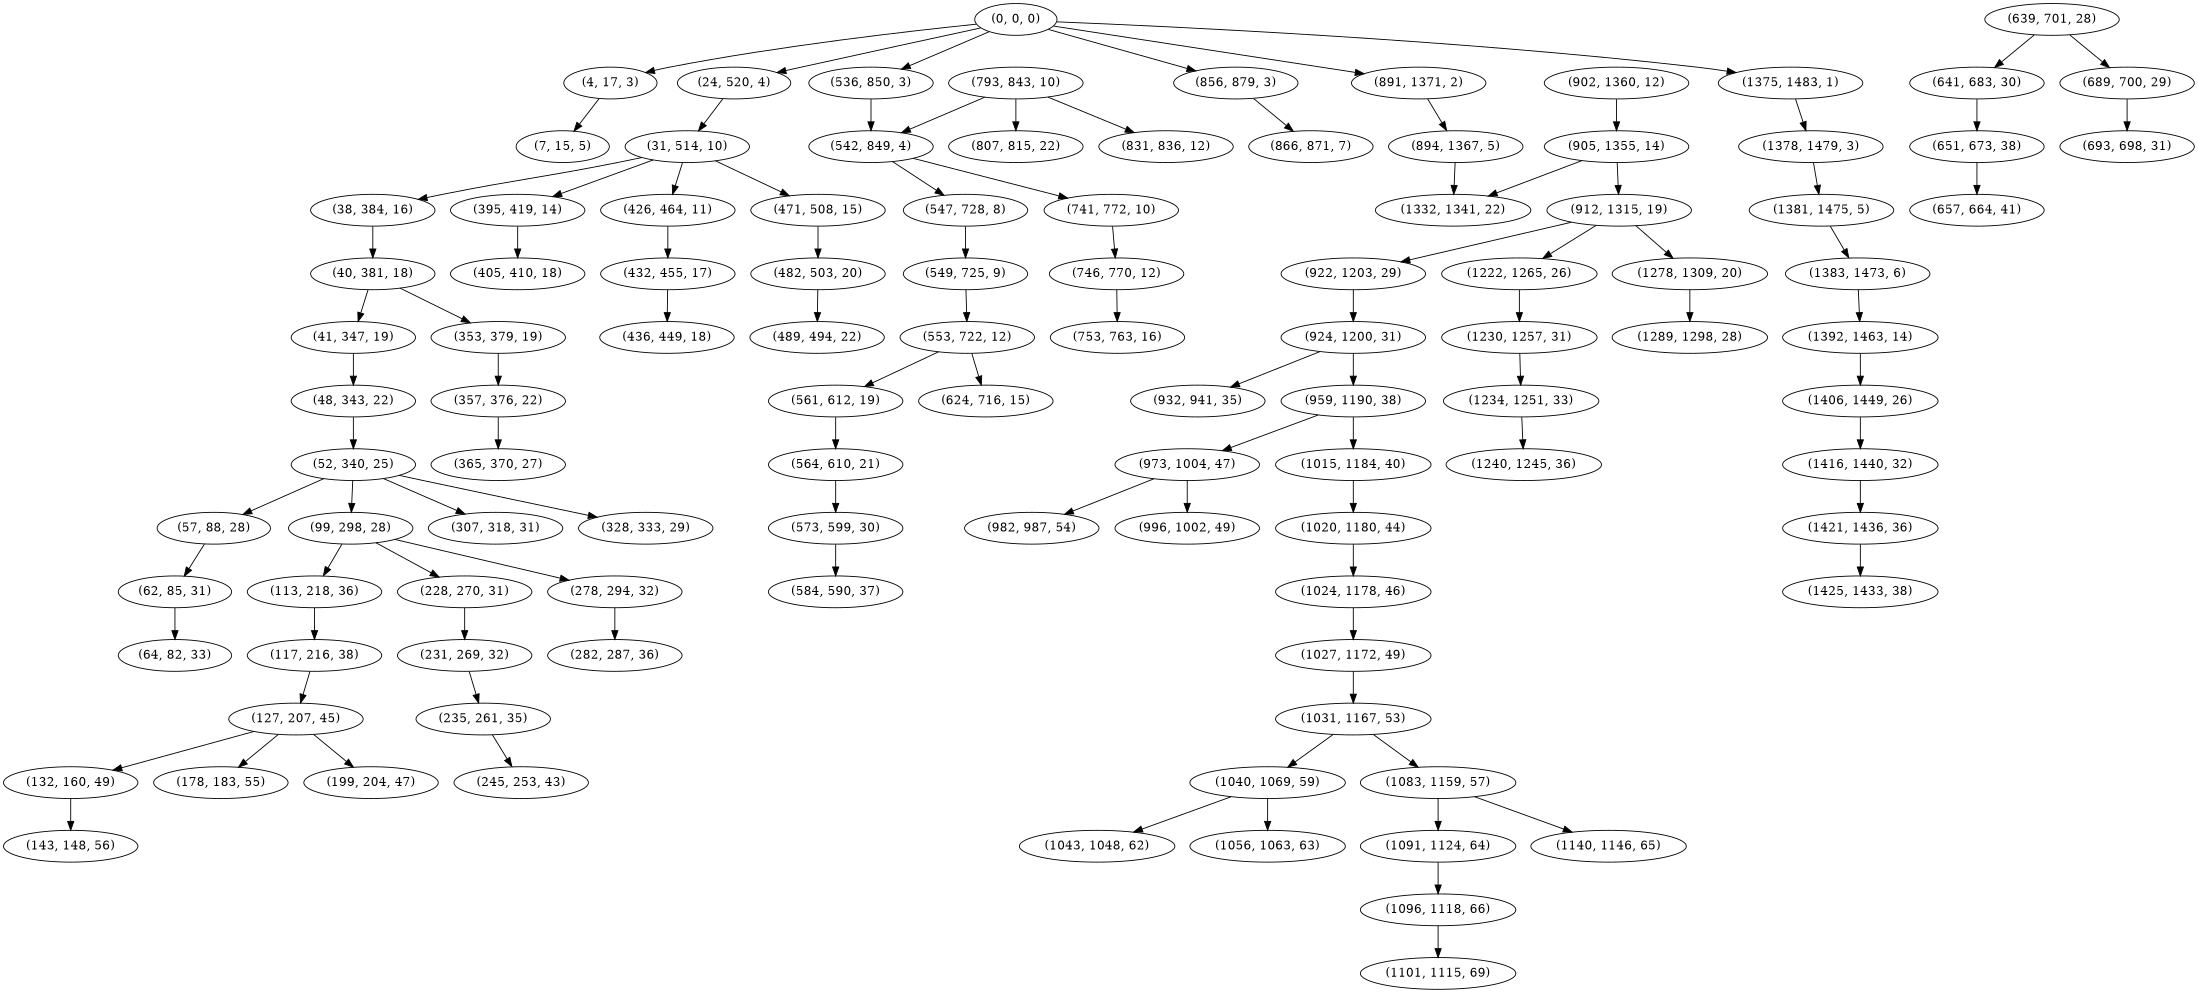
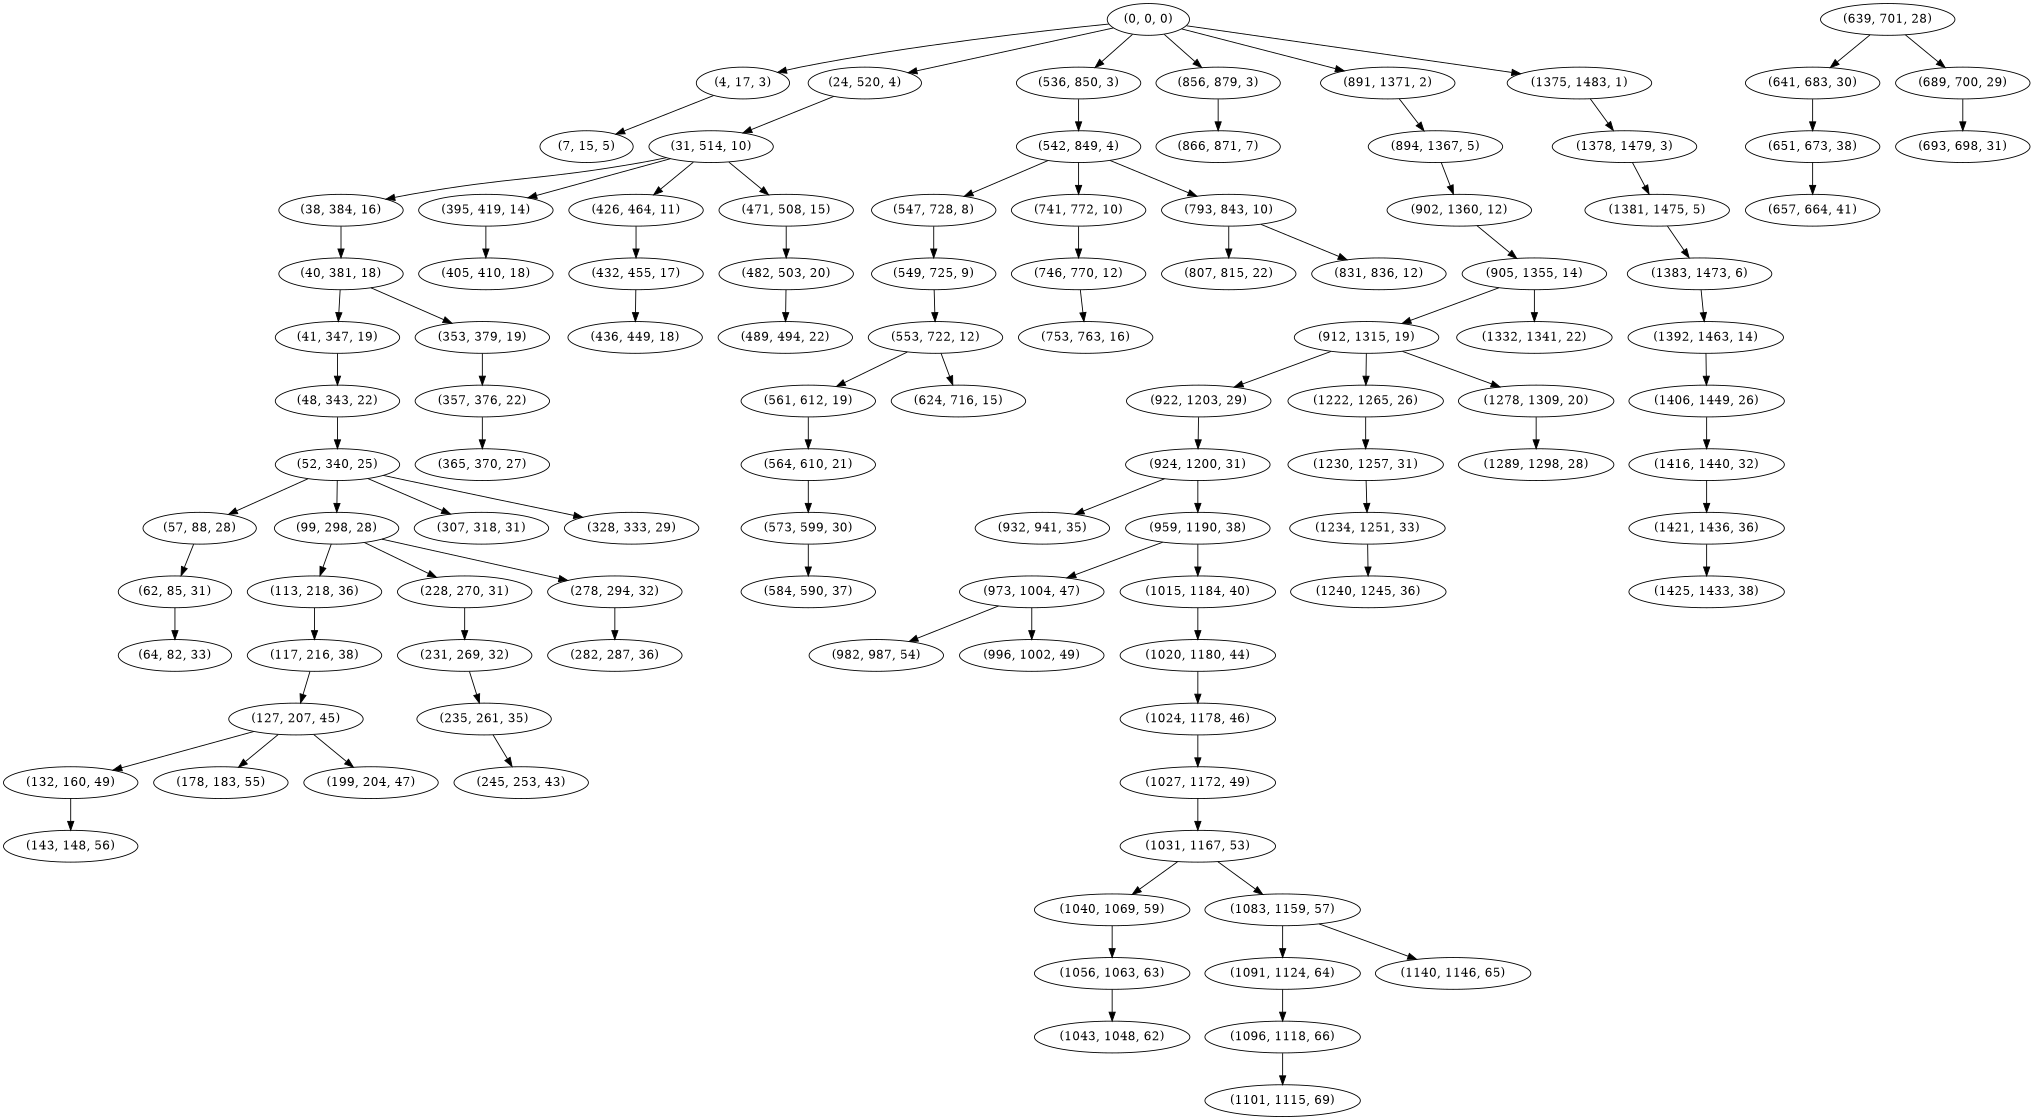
(947, 113) -> (1149, 177)
(1455, 174) -> (1446, 174)
(1186, 813) -> (1112, 1001)
